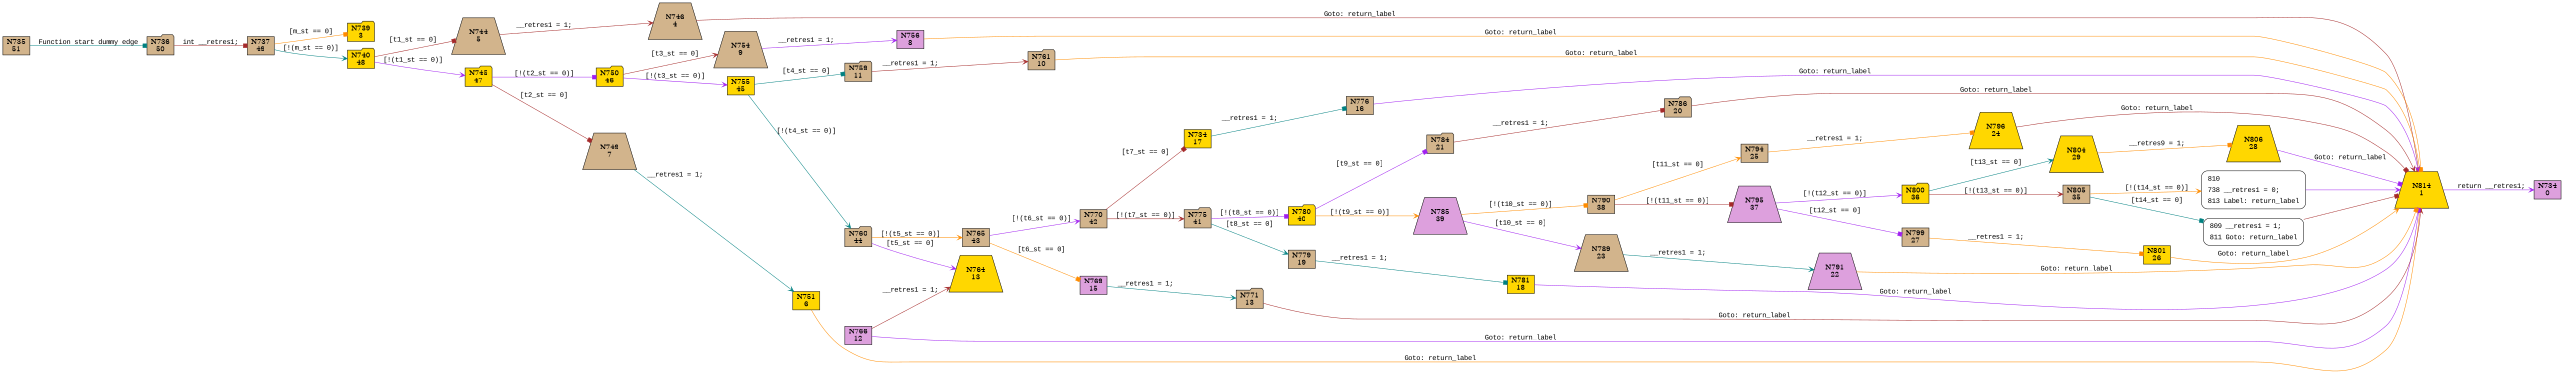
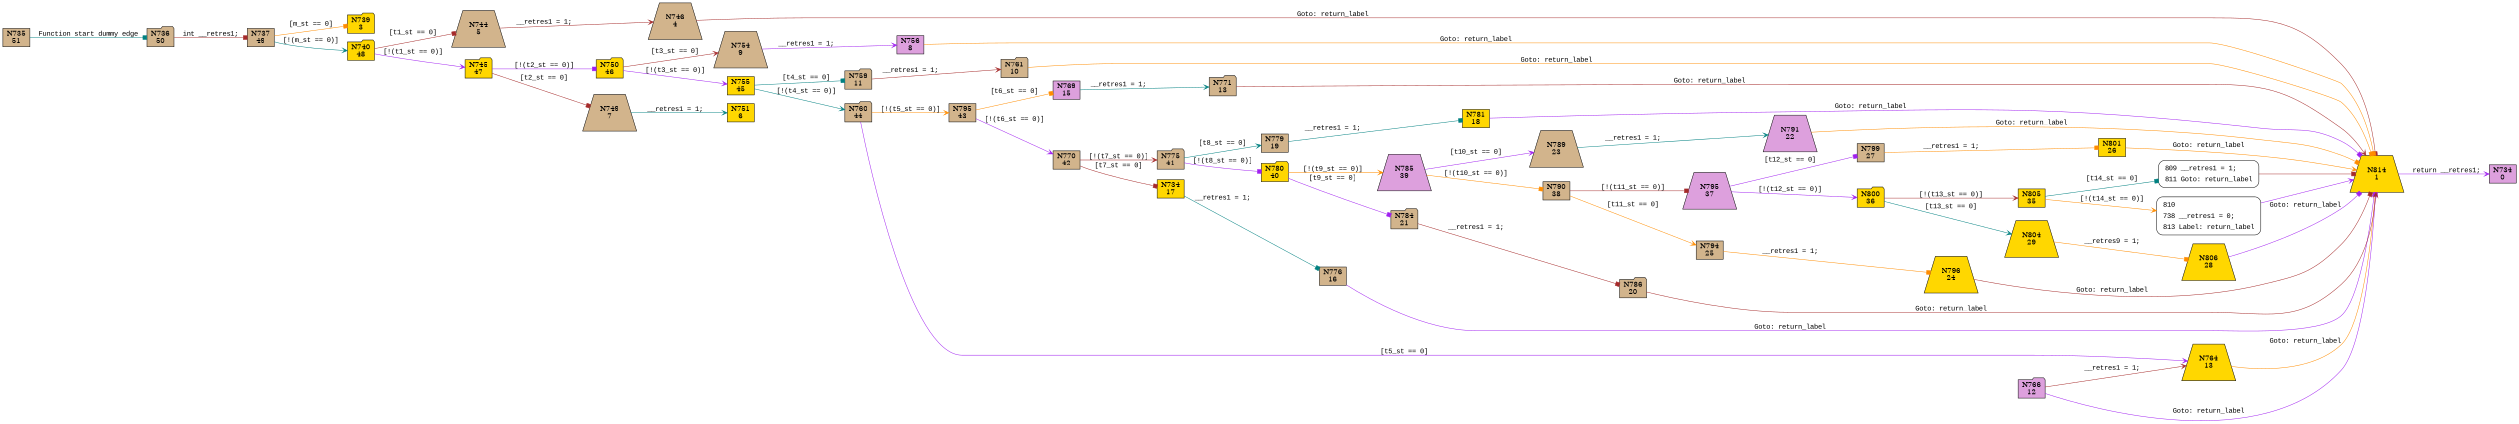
(2076, 194) -> (2032, 198)
(976, 238) -> (962, 113)
(858, 335) -> (2032, 389)
(1663, 362) -> (2351, 329)
